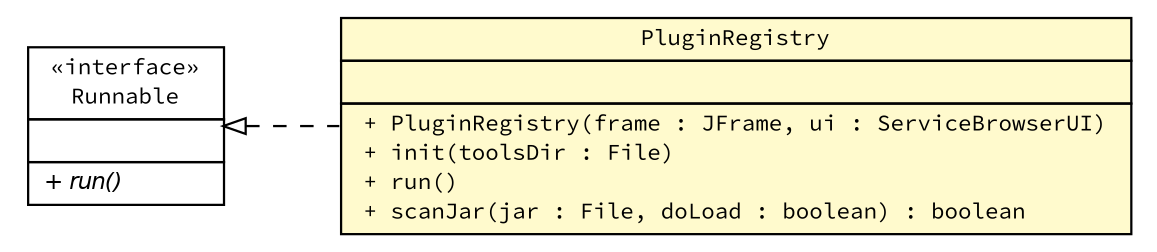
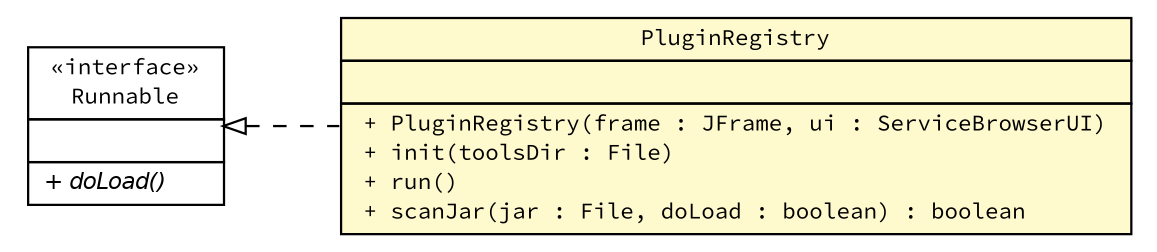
(83, 182) -> (106, 182)
